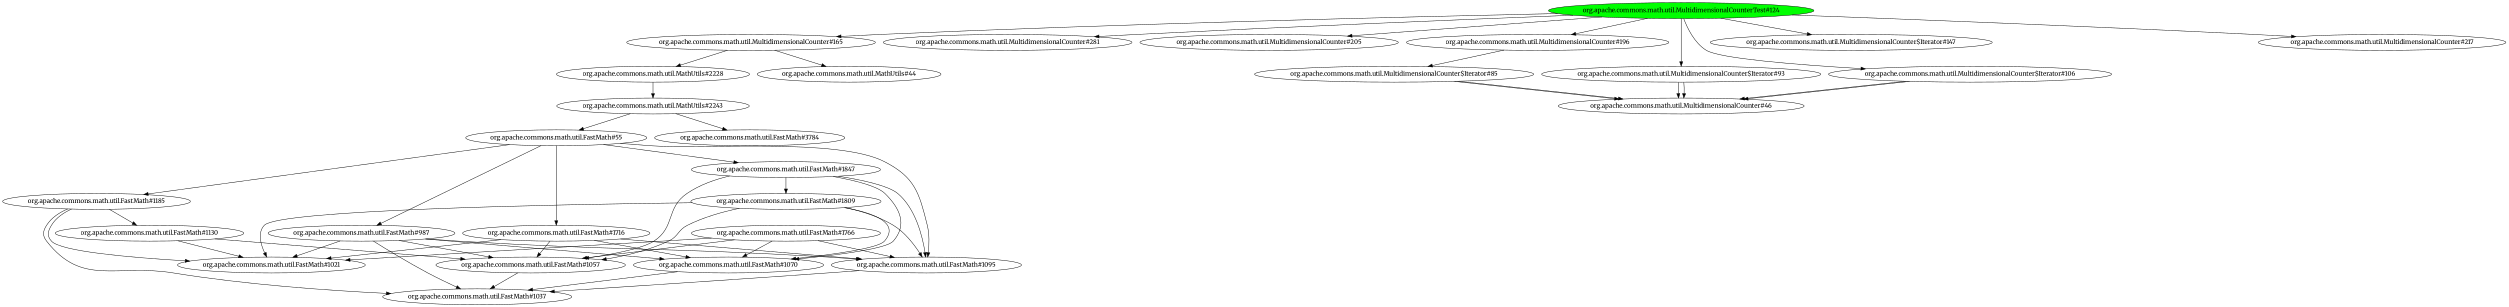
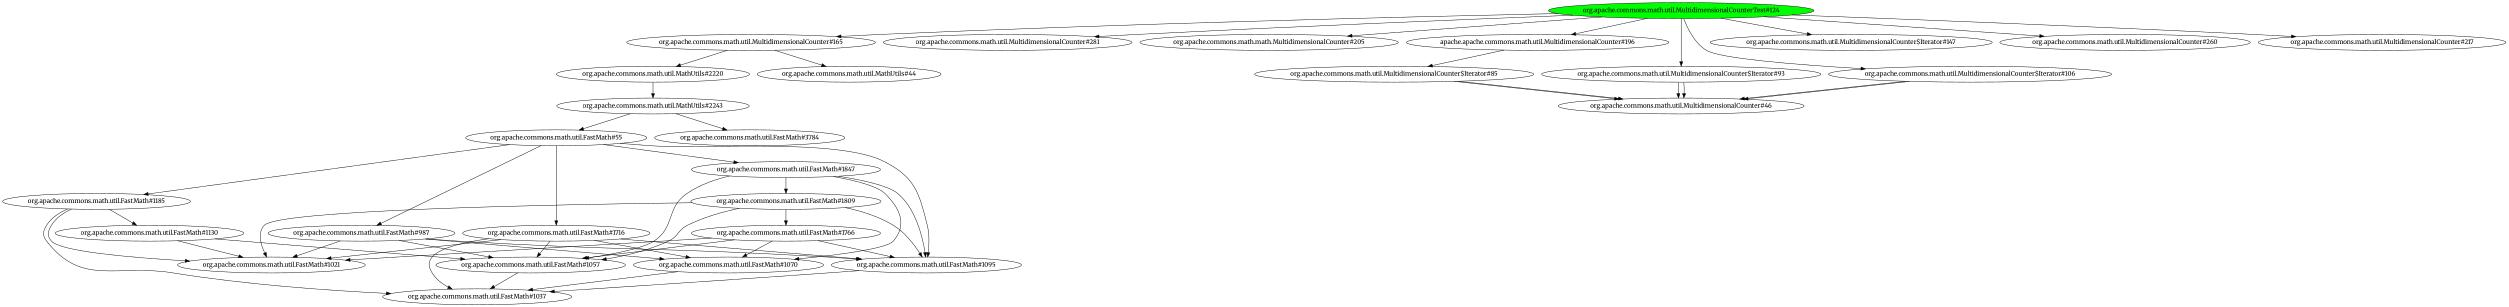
(1269, 42) -> (1269, 42)
(1538, 42) -> (1538, 42)
none -> (2125, 42)
(653, 74) -> (653, 74)
(880, 244) -> (786, 215)
(414, 265) -> (430, 261)
